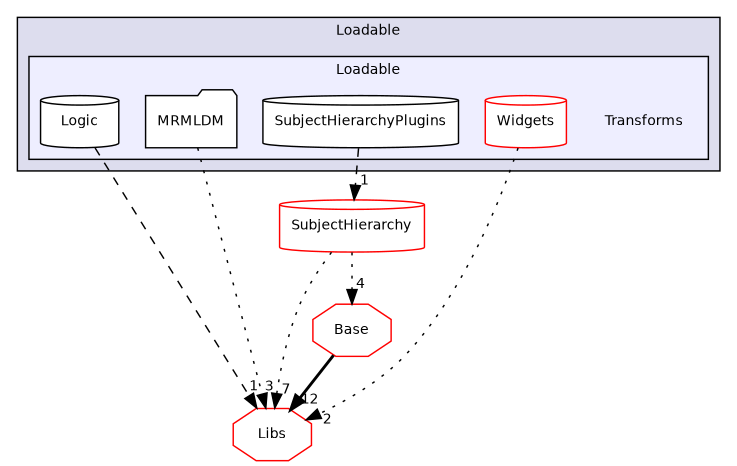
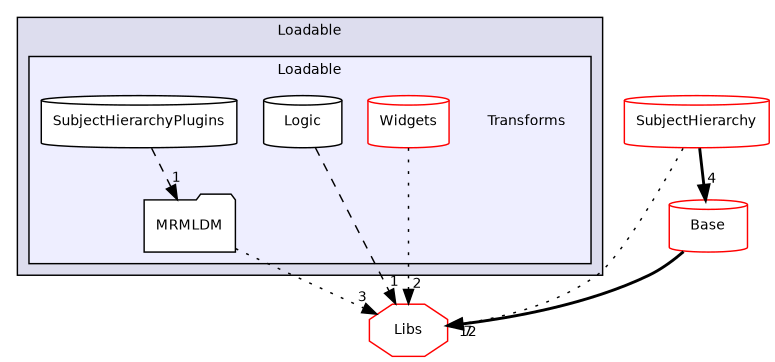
(357, 167) -> (161, 167)
(352, 271) -> (702, 167)
(352, 330) -> (708, 226)
